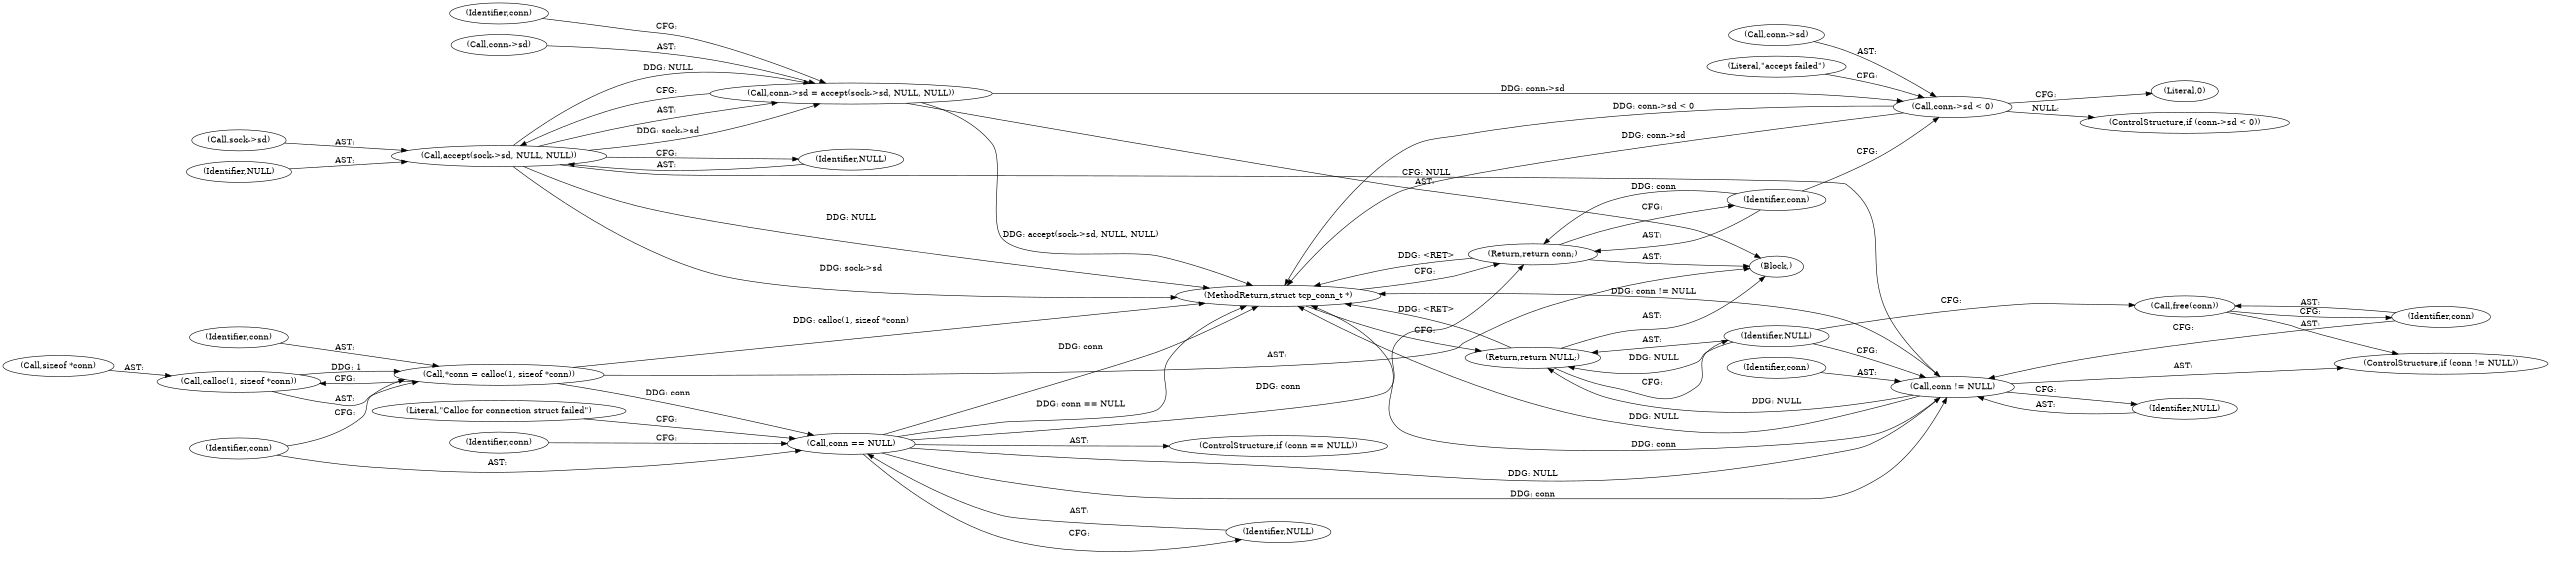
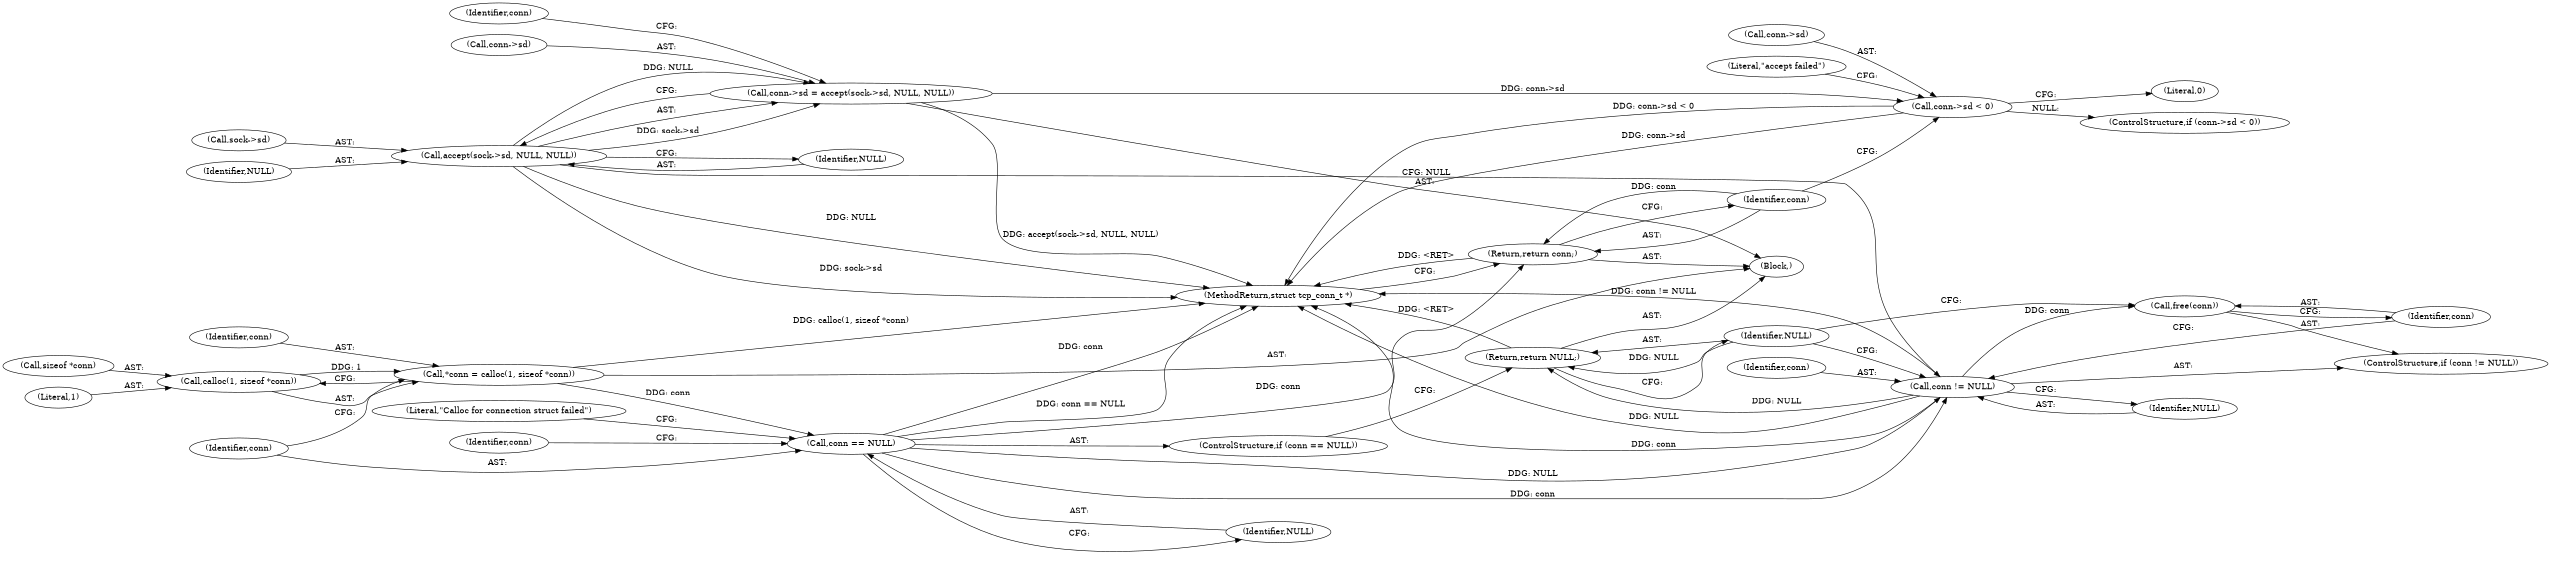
none -> (2037, 323)
(1389, 333) -> (1418, 409)
none -> (58, 398)
